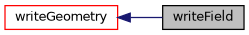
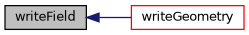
(146, 18) -> (115, 18)
